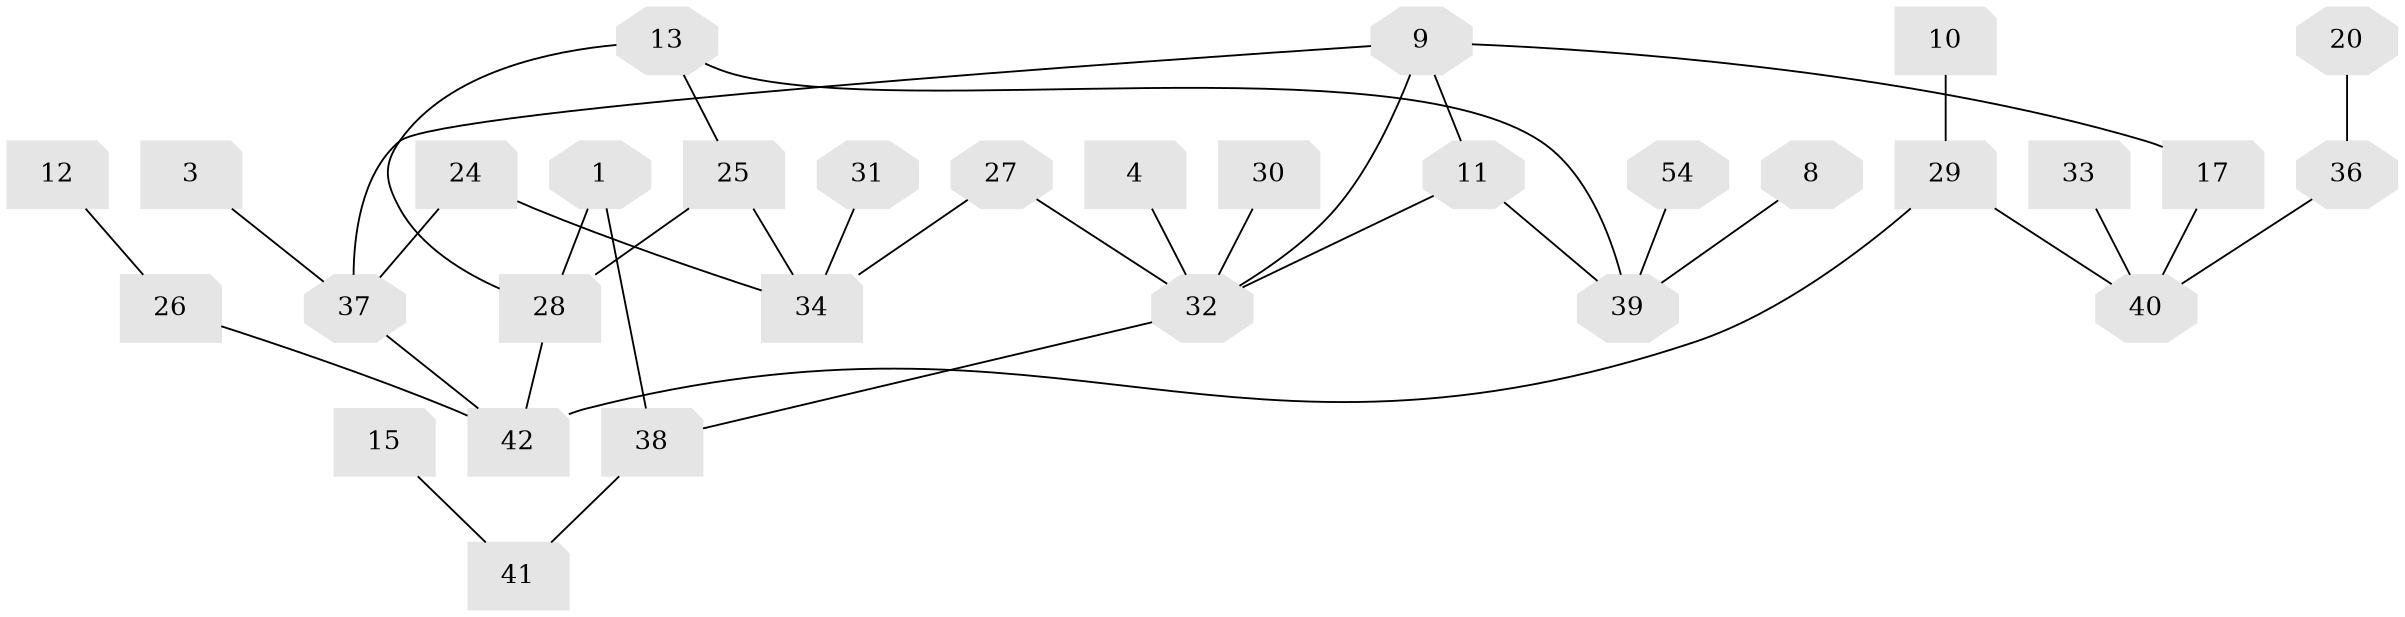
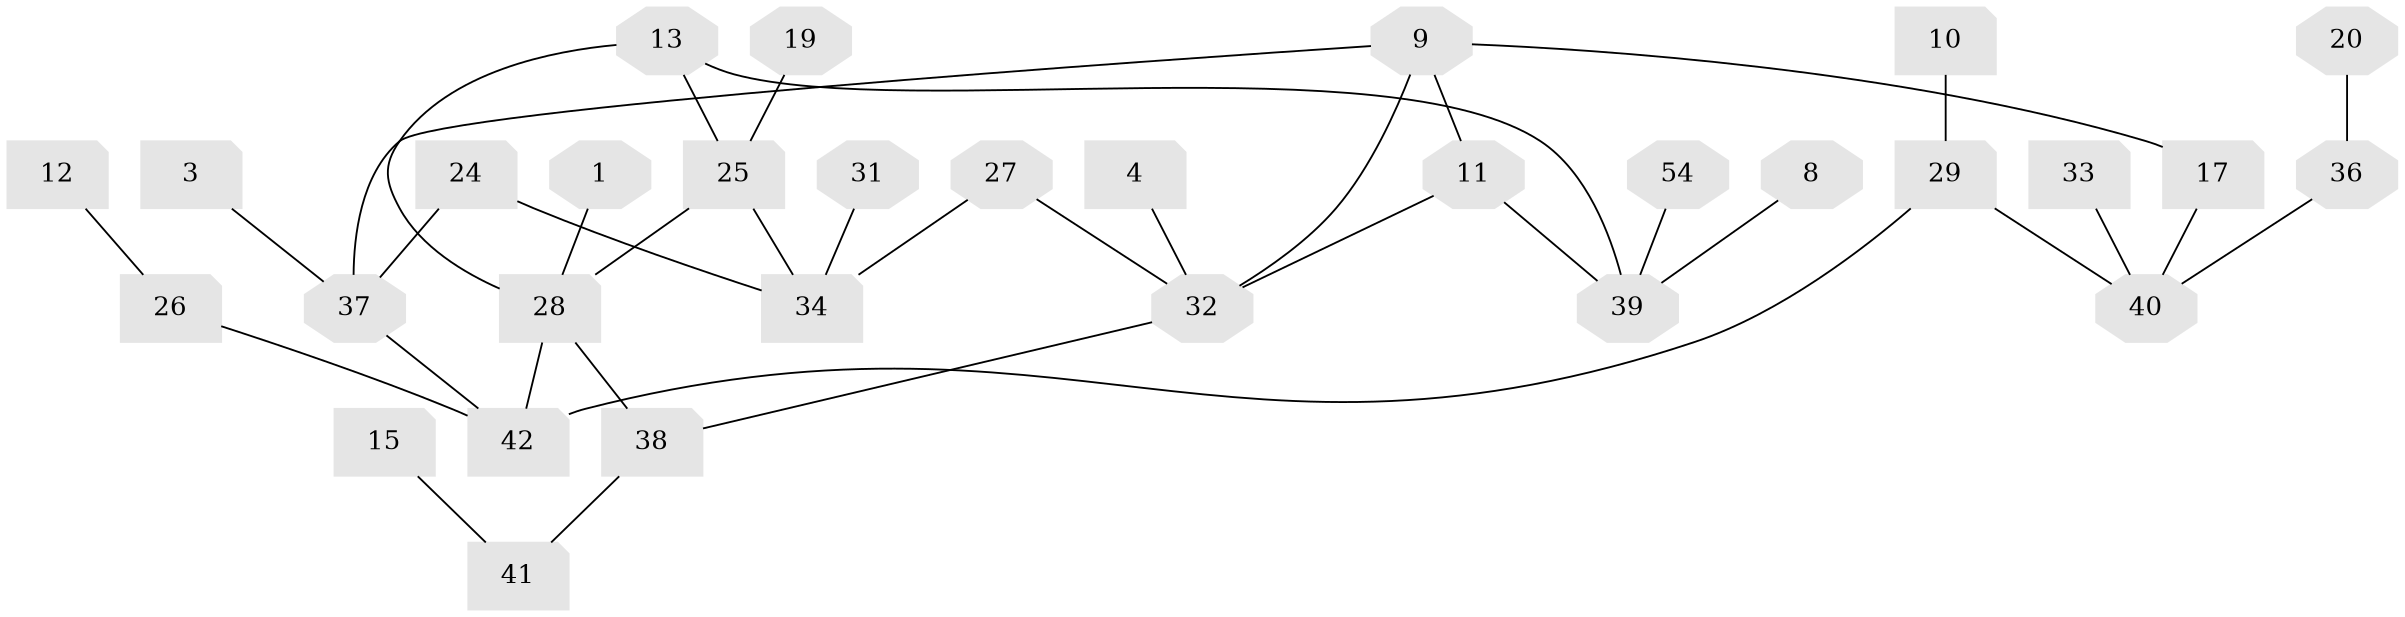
none -> (801, 41)
(1269, 175) -> none
(626, 308) -> (601, 376)
